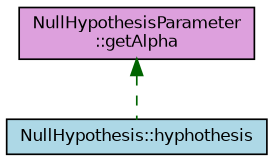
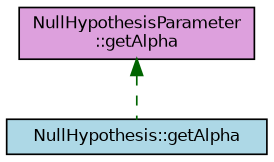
(137, 137) -> (137, 137)
